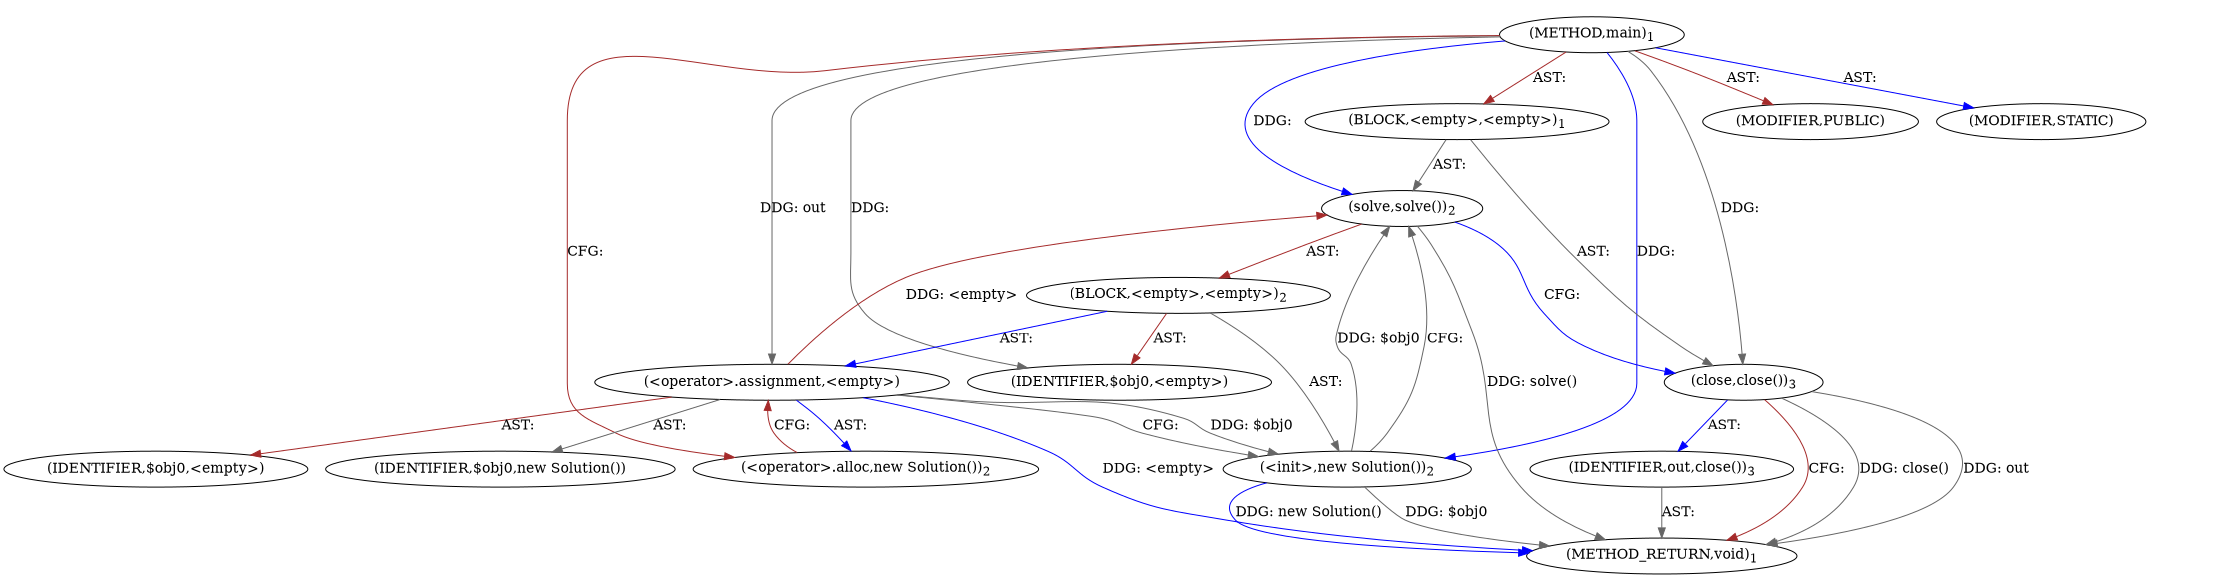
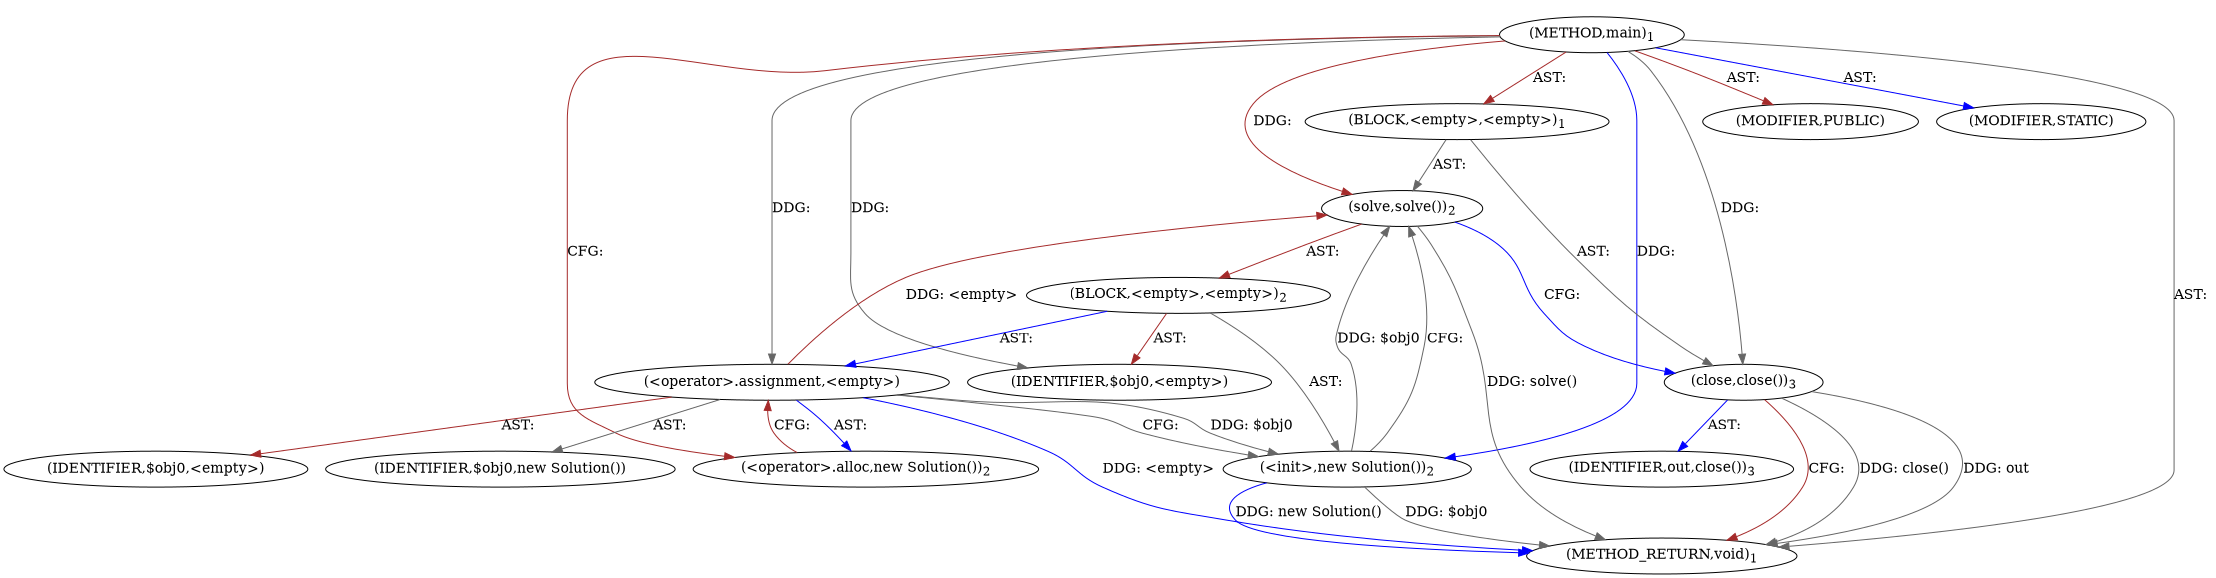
(1304, 75) -> (1304, 75)
(793, 209) -> (793, 209)
(1662, 508) -> (2174, 241)
